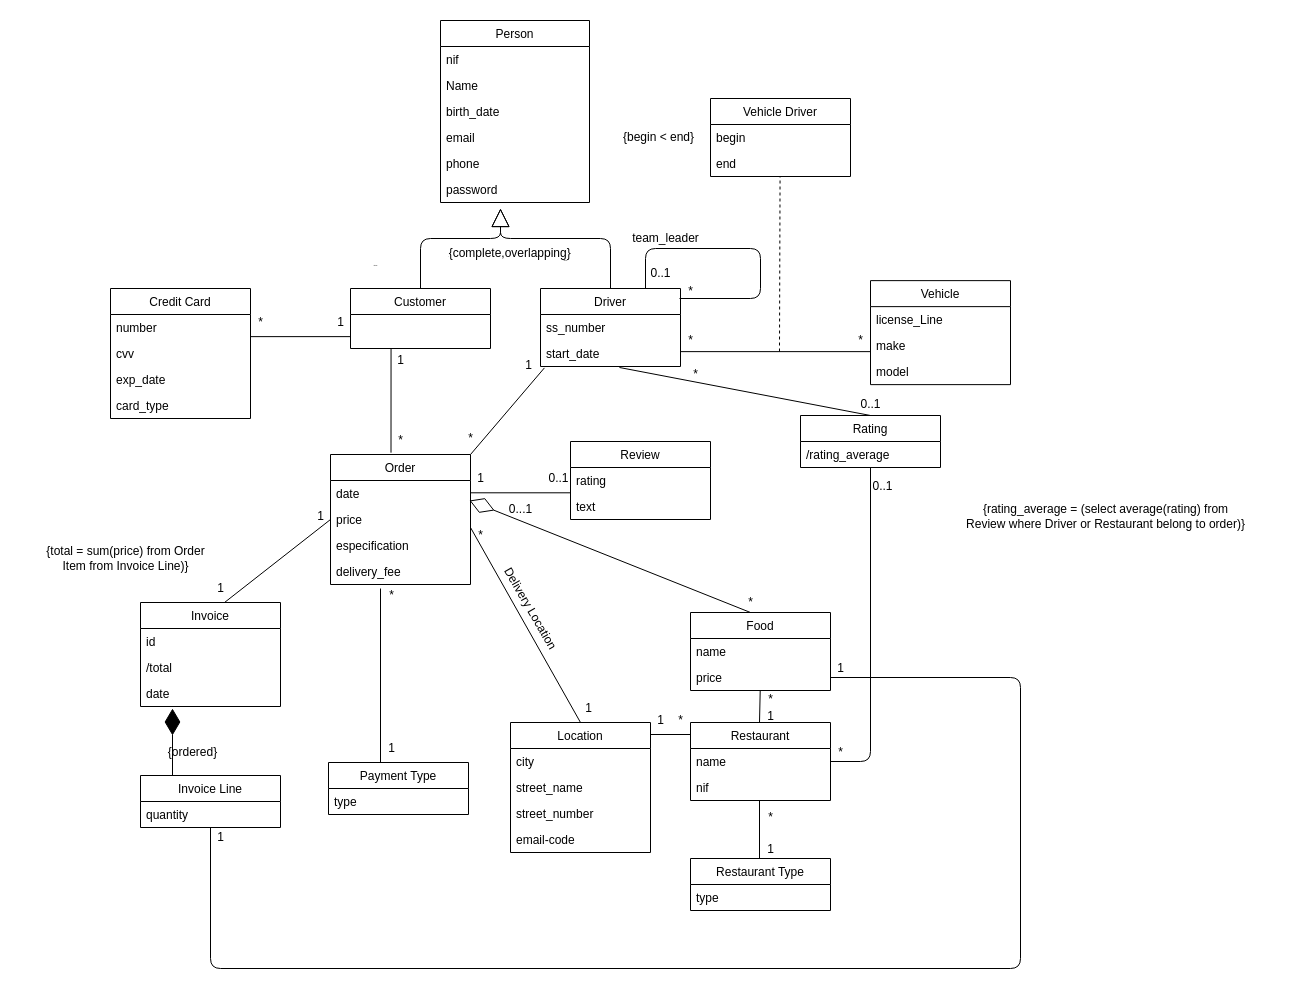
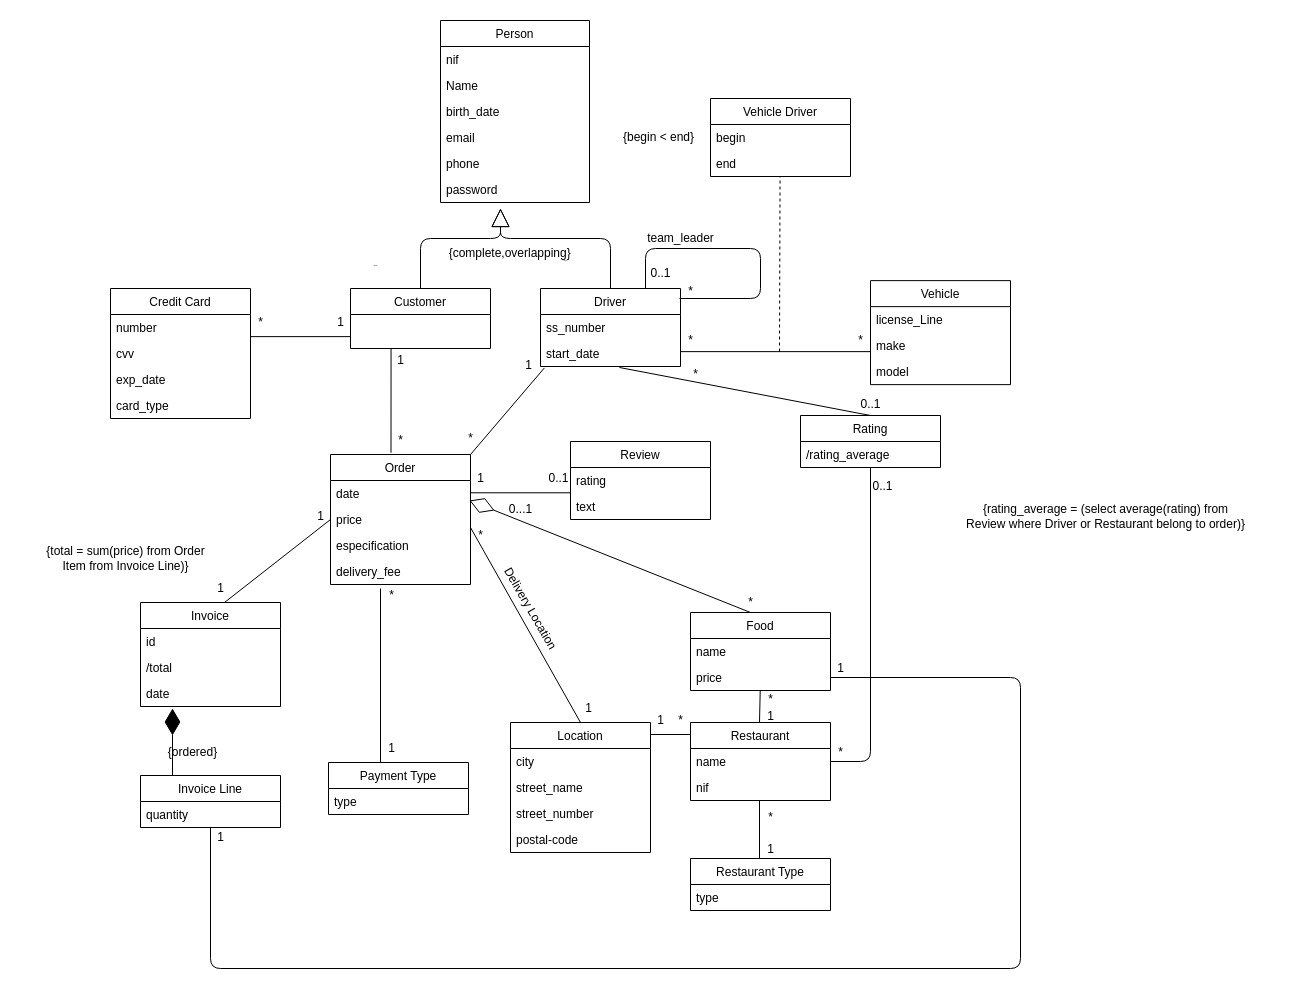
(666, 239) -> (681, 239)
(546, 840) -> (551, 840)
